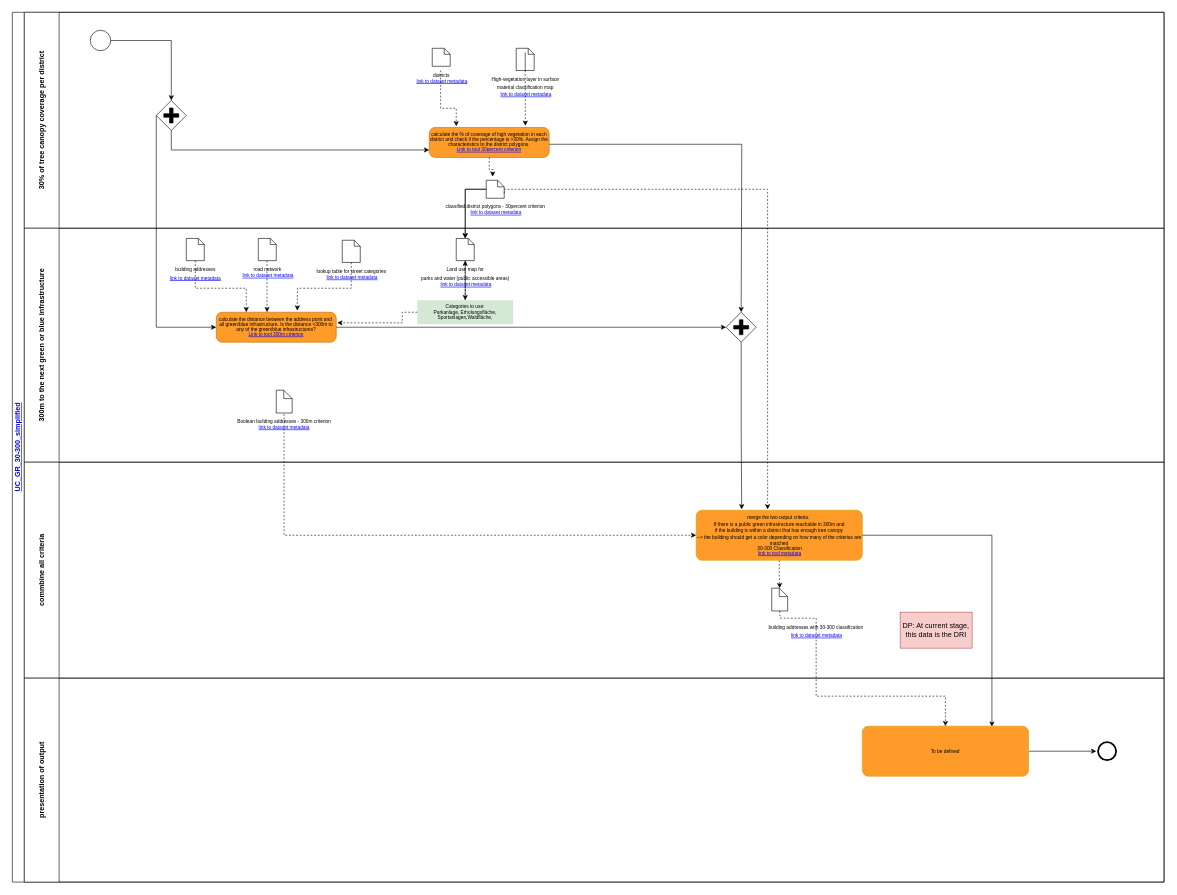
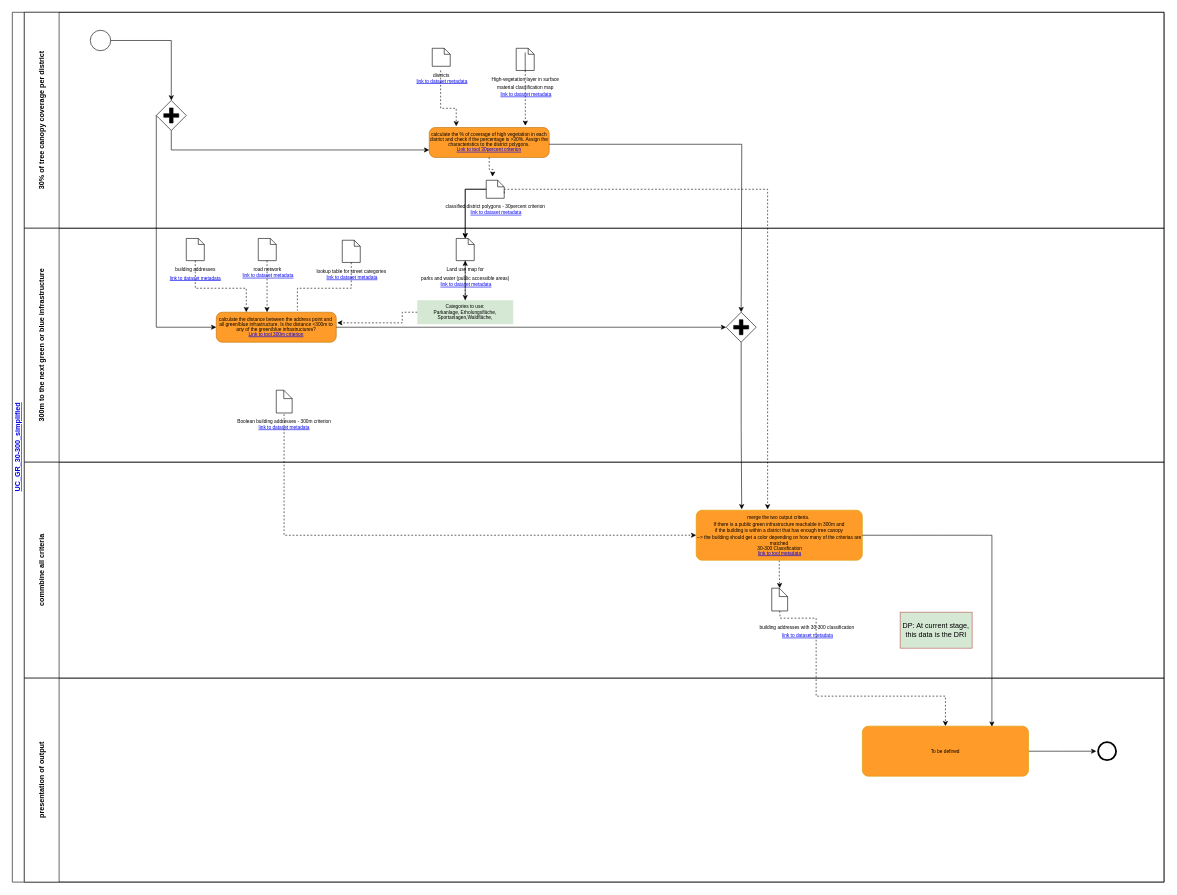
(297, 305) -> (297, 307)
(816, 630) -> (807, 630)
(936, 630) -> (936, 630)
